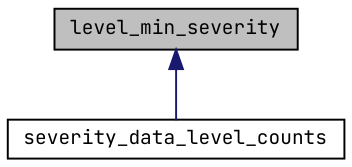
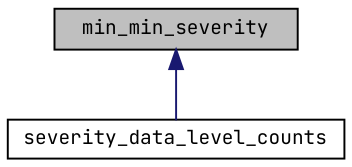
(176, 29) -> (176, 29)
